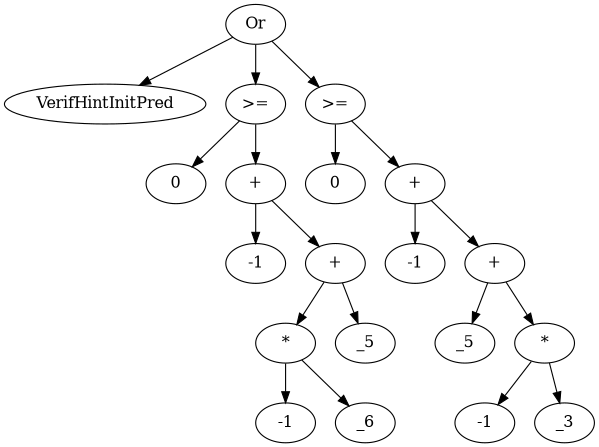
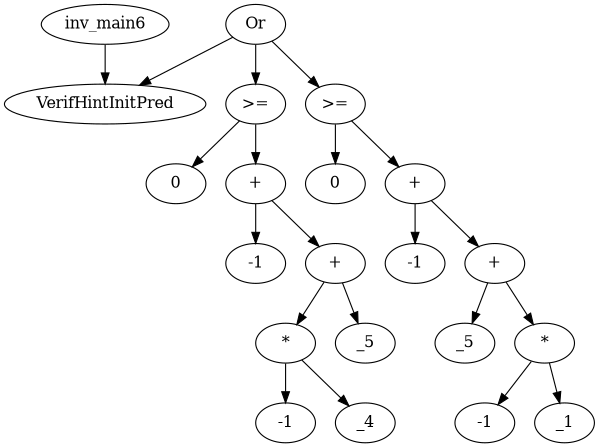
none -> (105, 24)
(365, 423) -> (365, 423)
(565, 423) -> (565, 423)
